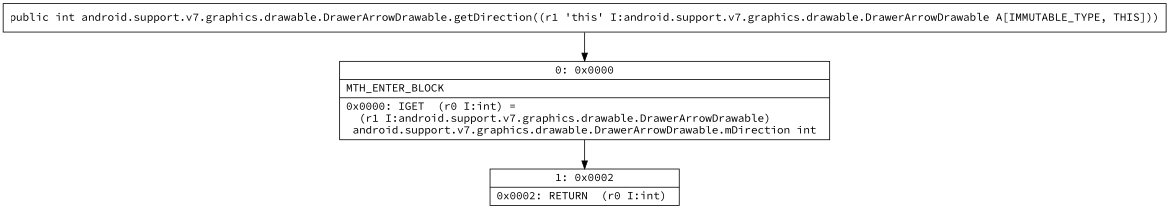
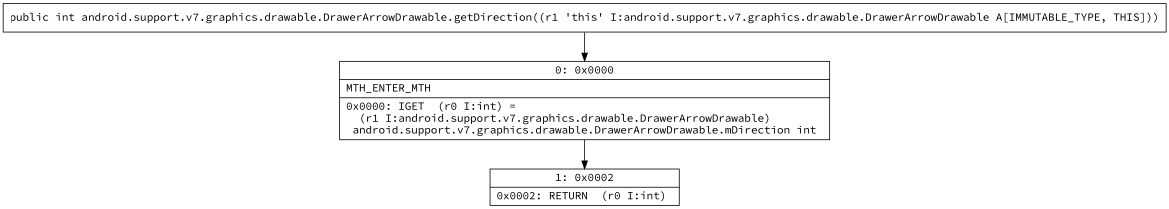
(395, 88) -> (389, 88)
